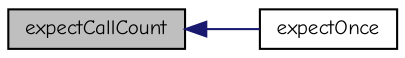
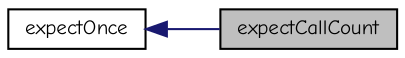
(233, 29) -> (194, 29)
